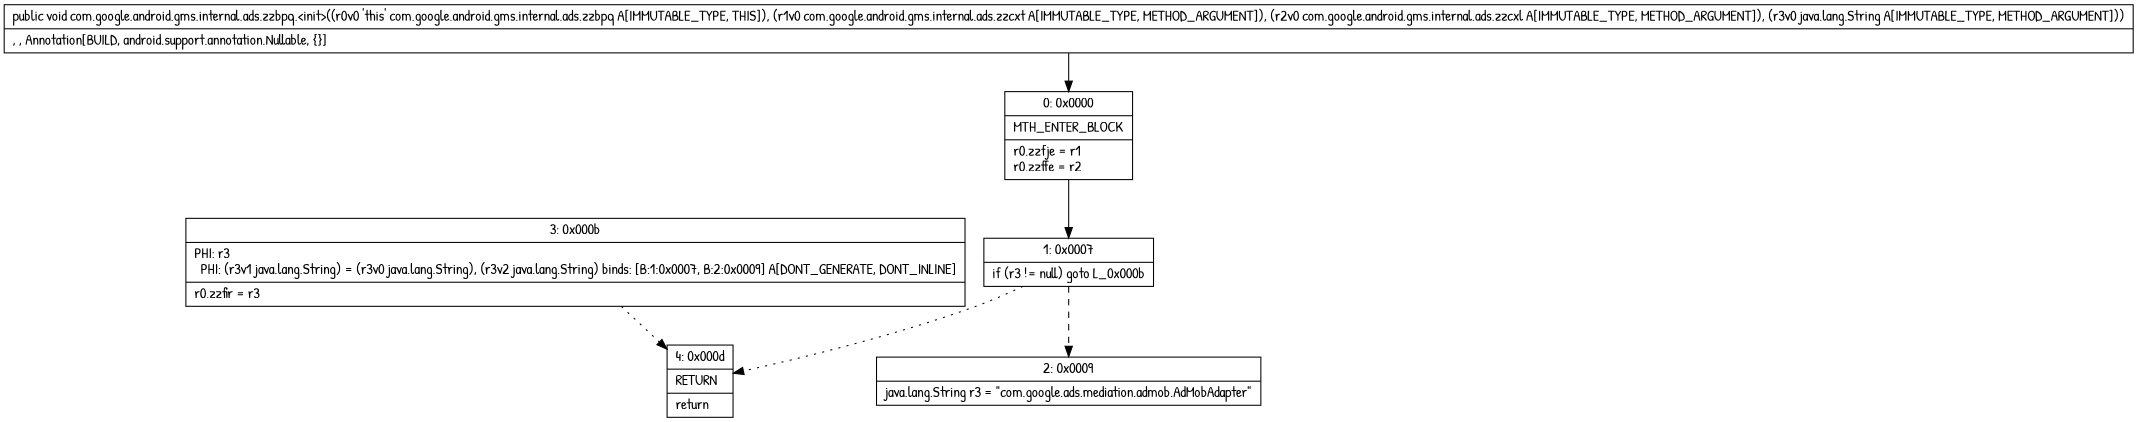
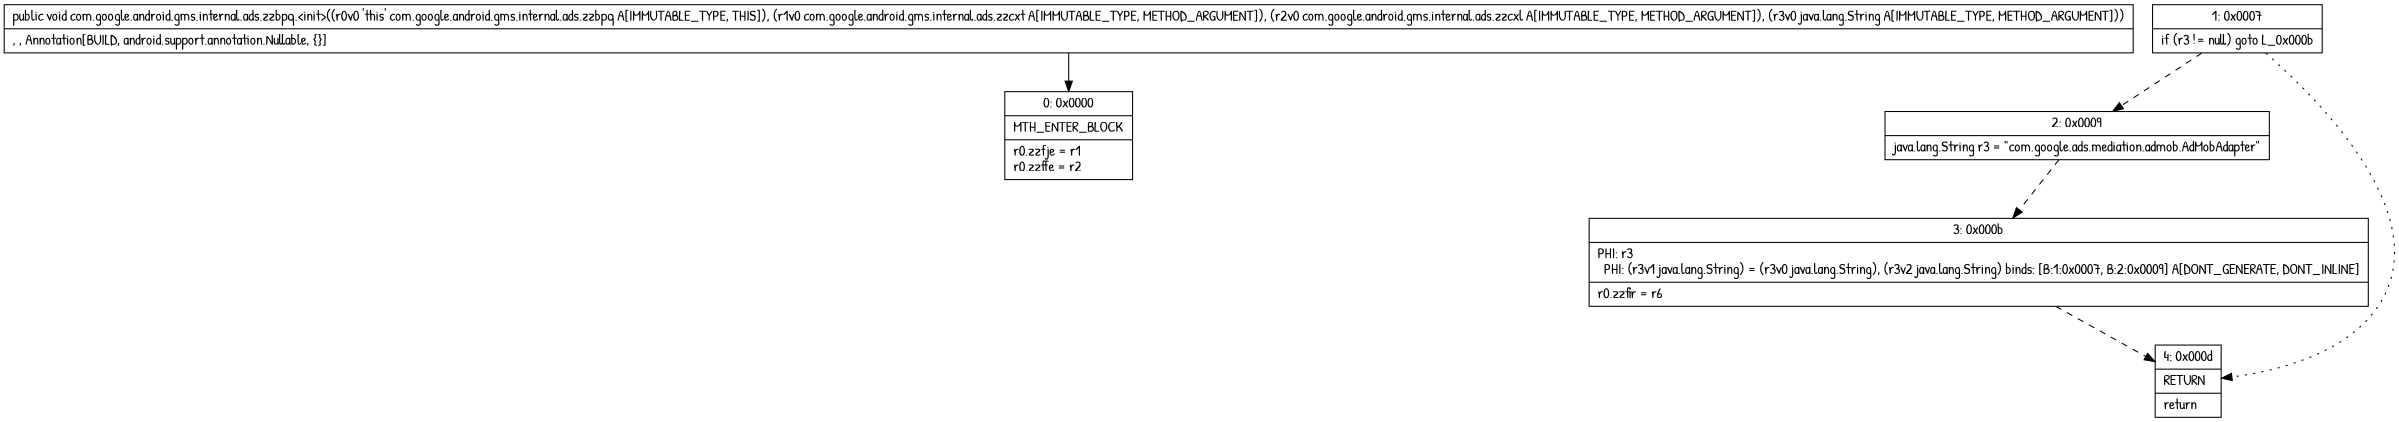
none -> (2039, 185)
(1069, 204) -> none
(227, 294) -> (1630, 294)
(640, 324) -> (2101, 331)
